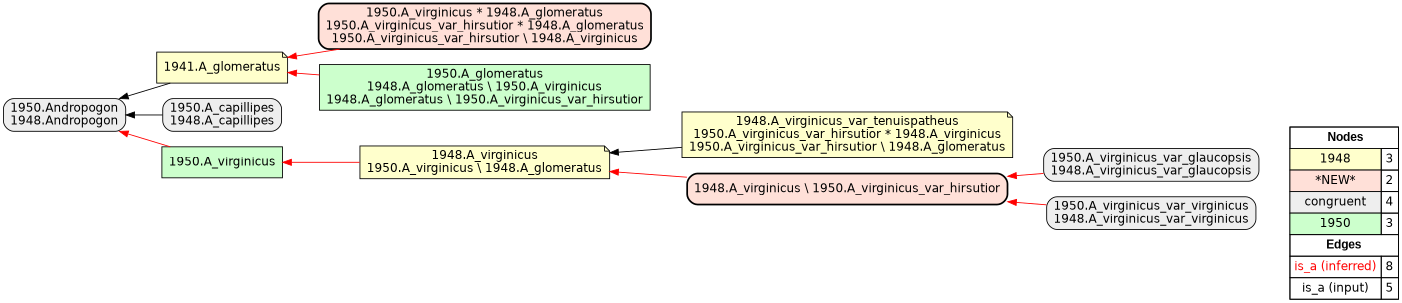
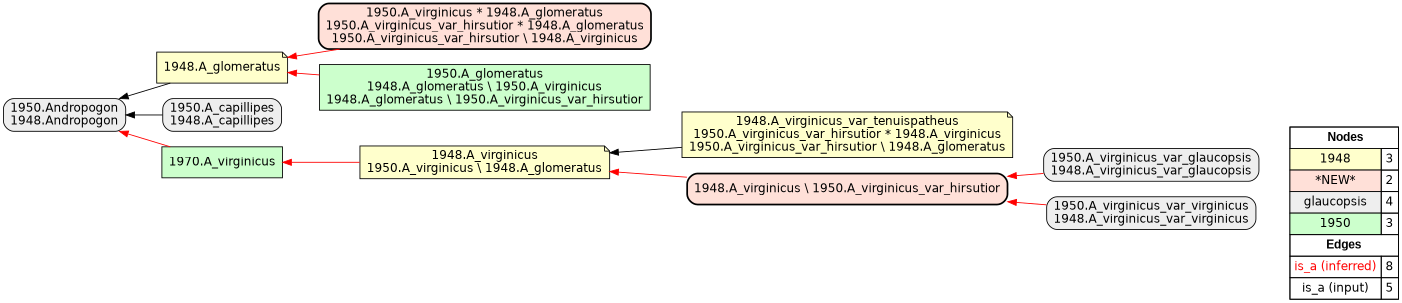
(222, 68) -> (222, 68)
(222, 162) -> (222, 162)
(1336, 202) -> (1336, 202)
